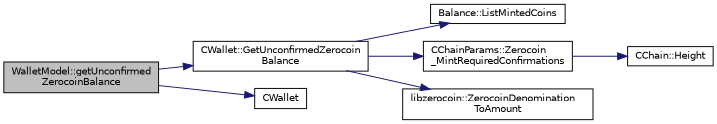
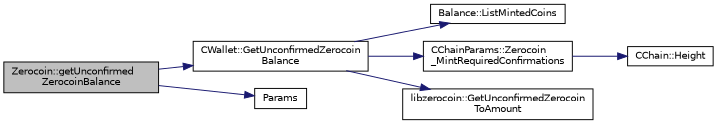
(81, 77) -> (81, 77)
(281, 99) -> (281, 99)
(498, 104) -> (498, 104)
